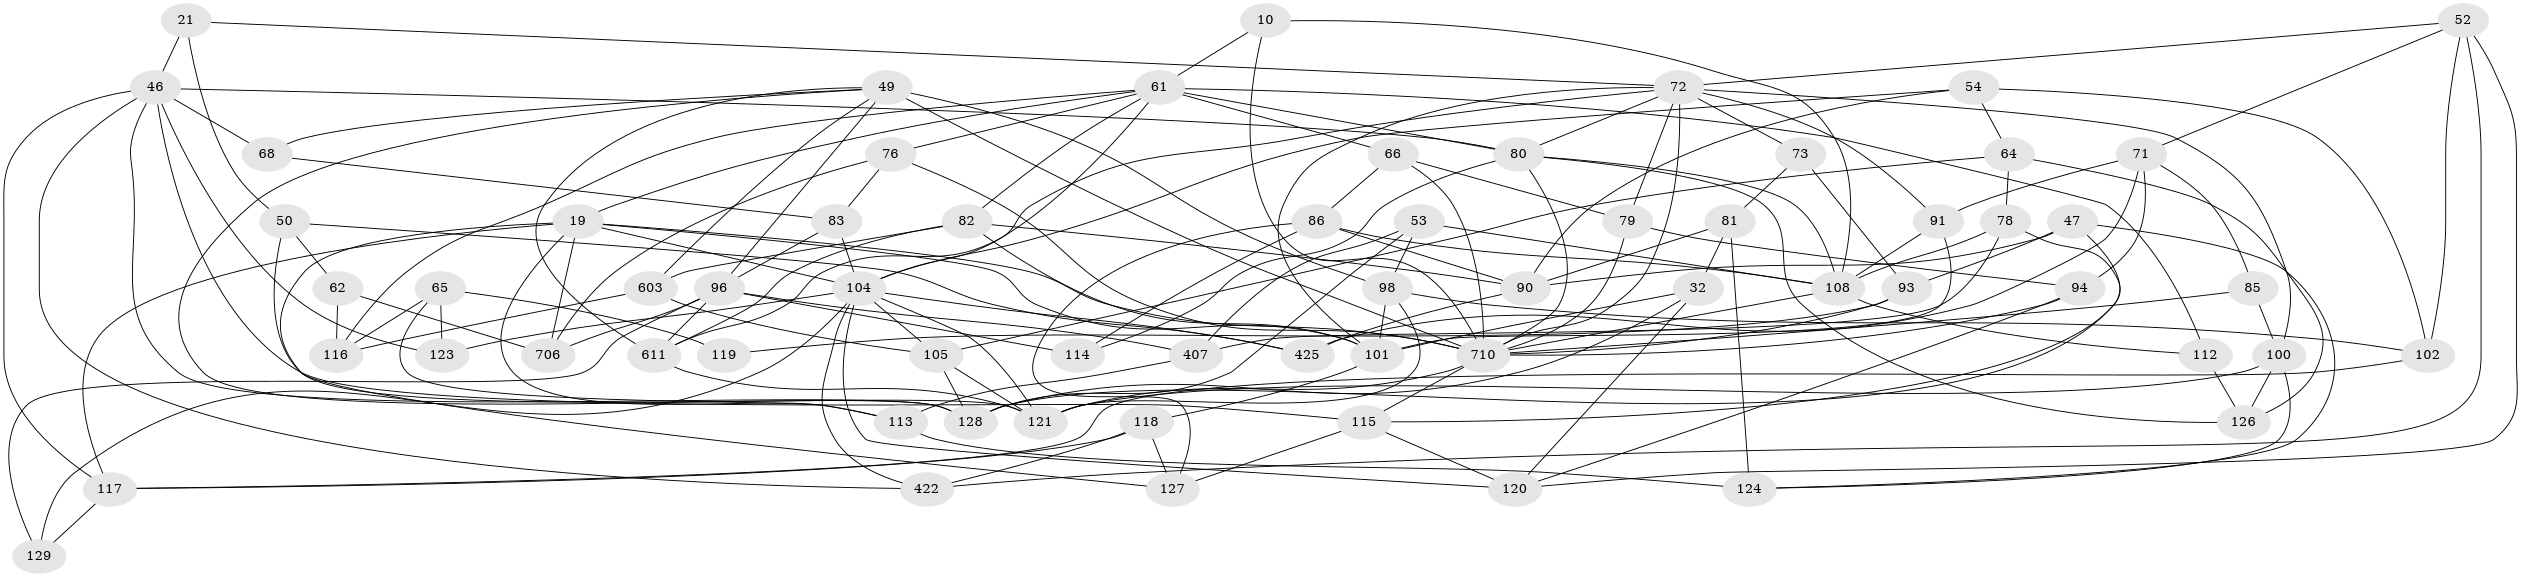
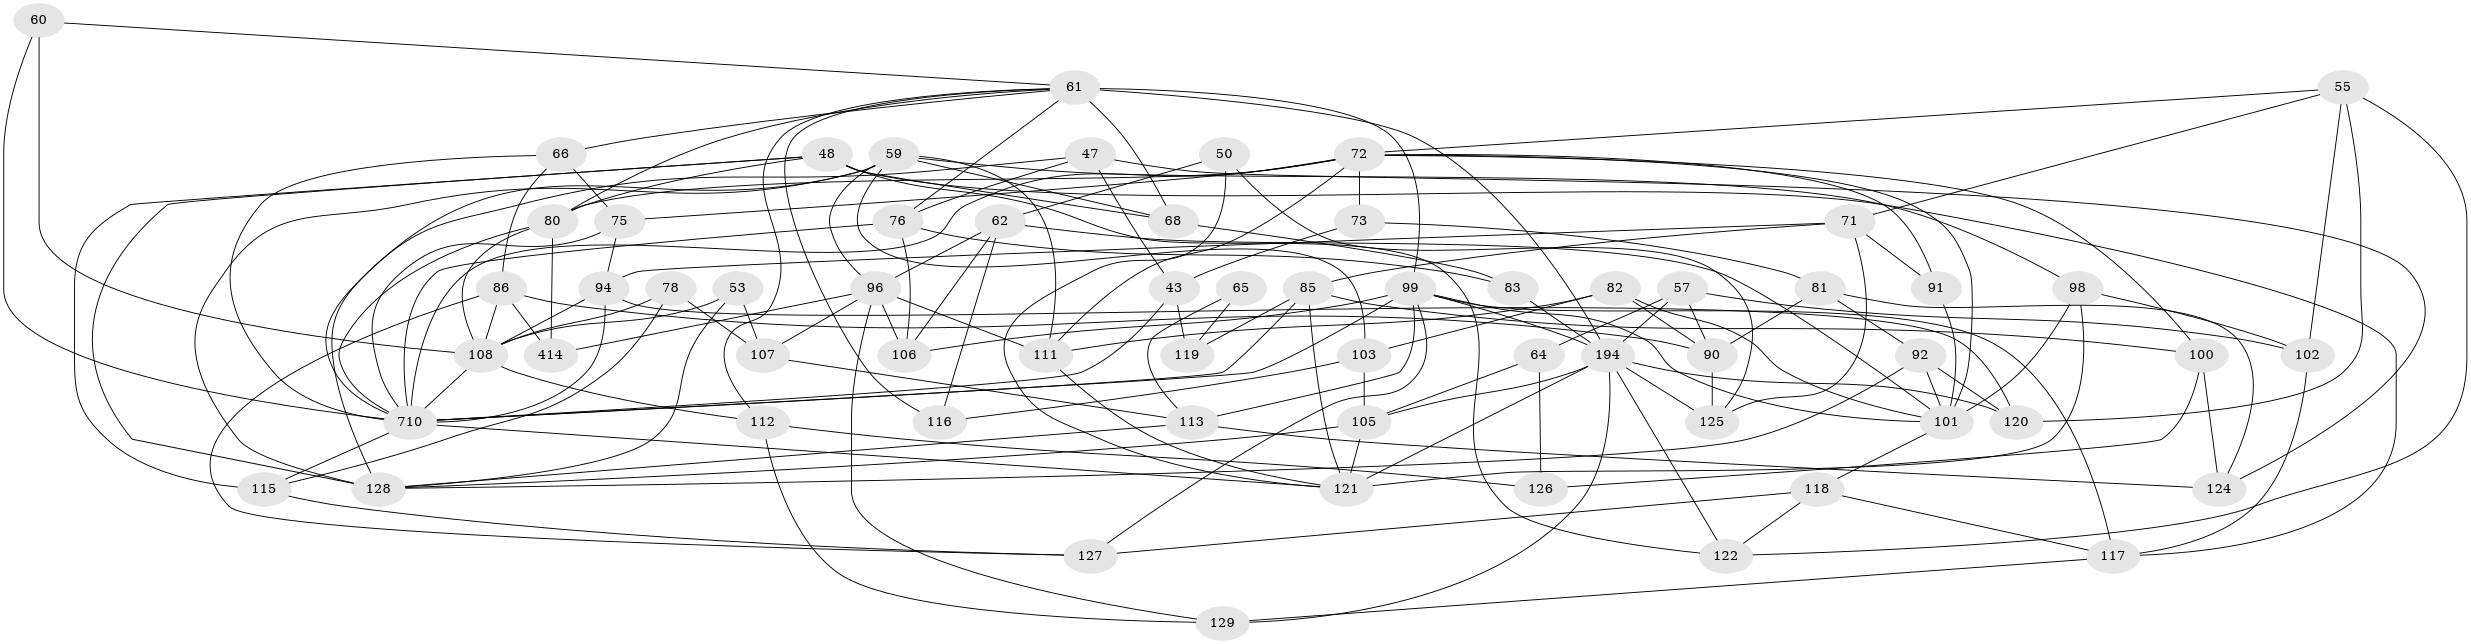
(186, 20) -> none
(1266, 20) -> (39, 20)
(2463, 20) -> (2343, 87)
(156, 87) -> (827, 154)
(887, 87) -> (894, 154)
(1974, 87) -> (1682, 288)
(1059, 149) -> (1133, 150)
(2008, 186) -> none
(578, 221) -> (1411, 288)
(1628, 221) -> (620, 221)
none -> (1427, 244)
(778, 255) -> (947, 250)
(1889, 255) -> (543, 322)
(1403, 256) -> none
(1803, 265) -> (993, 185)
(651, 288) -> (1364, 355)
(859, 288) -> (1608, 355)
(1698, 288) -> (1921, 355)
(1907, 288) -> (1174, 288)
(389, 322) -> none
none -> (1248, 322)
(1860, 346) -> none
(442, 355) -> none
(548, 355) -> (904, 355)
(654, 355) -> (1046, 355)
(1078, 355) -> (551, 355)
(1196, 355) -> (763, 355)
(1308, 355) -> (1712, 422)
(1660, 390) -> (1319, 386)
(1434, 454) -> none
none -> (785, 456)
(927, 489) -> (1726, 556)
none -> (937, 603)
